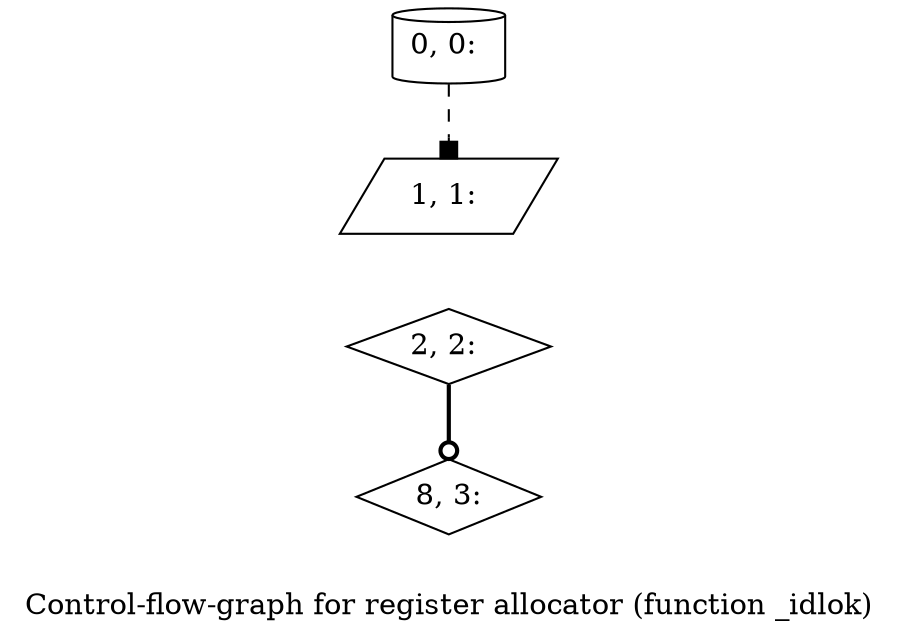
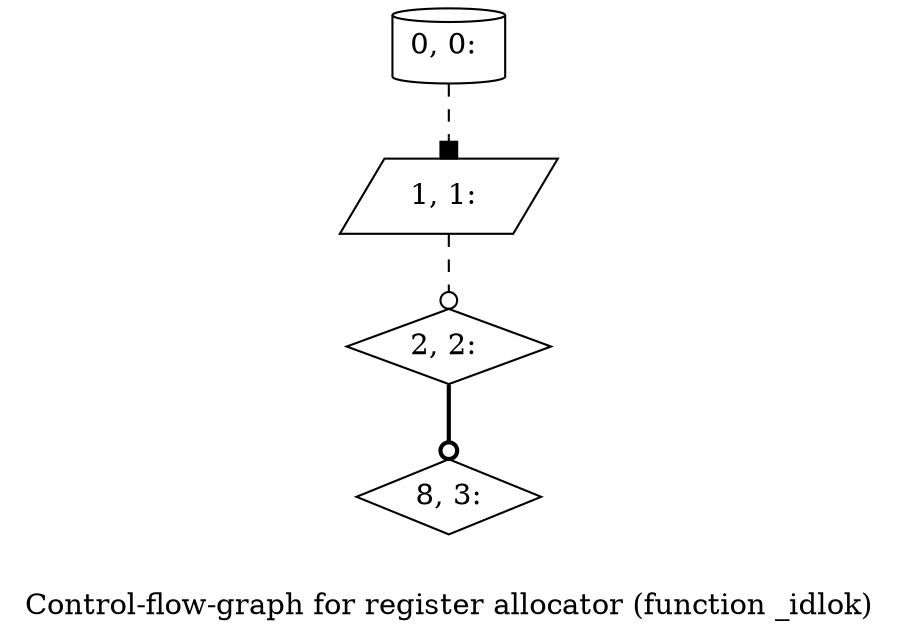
none -> (449, 263)
